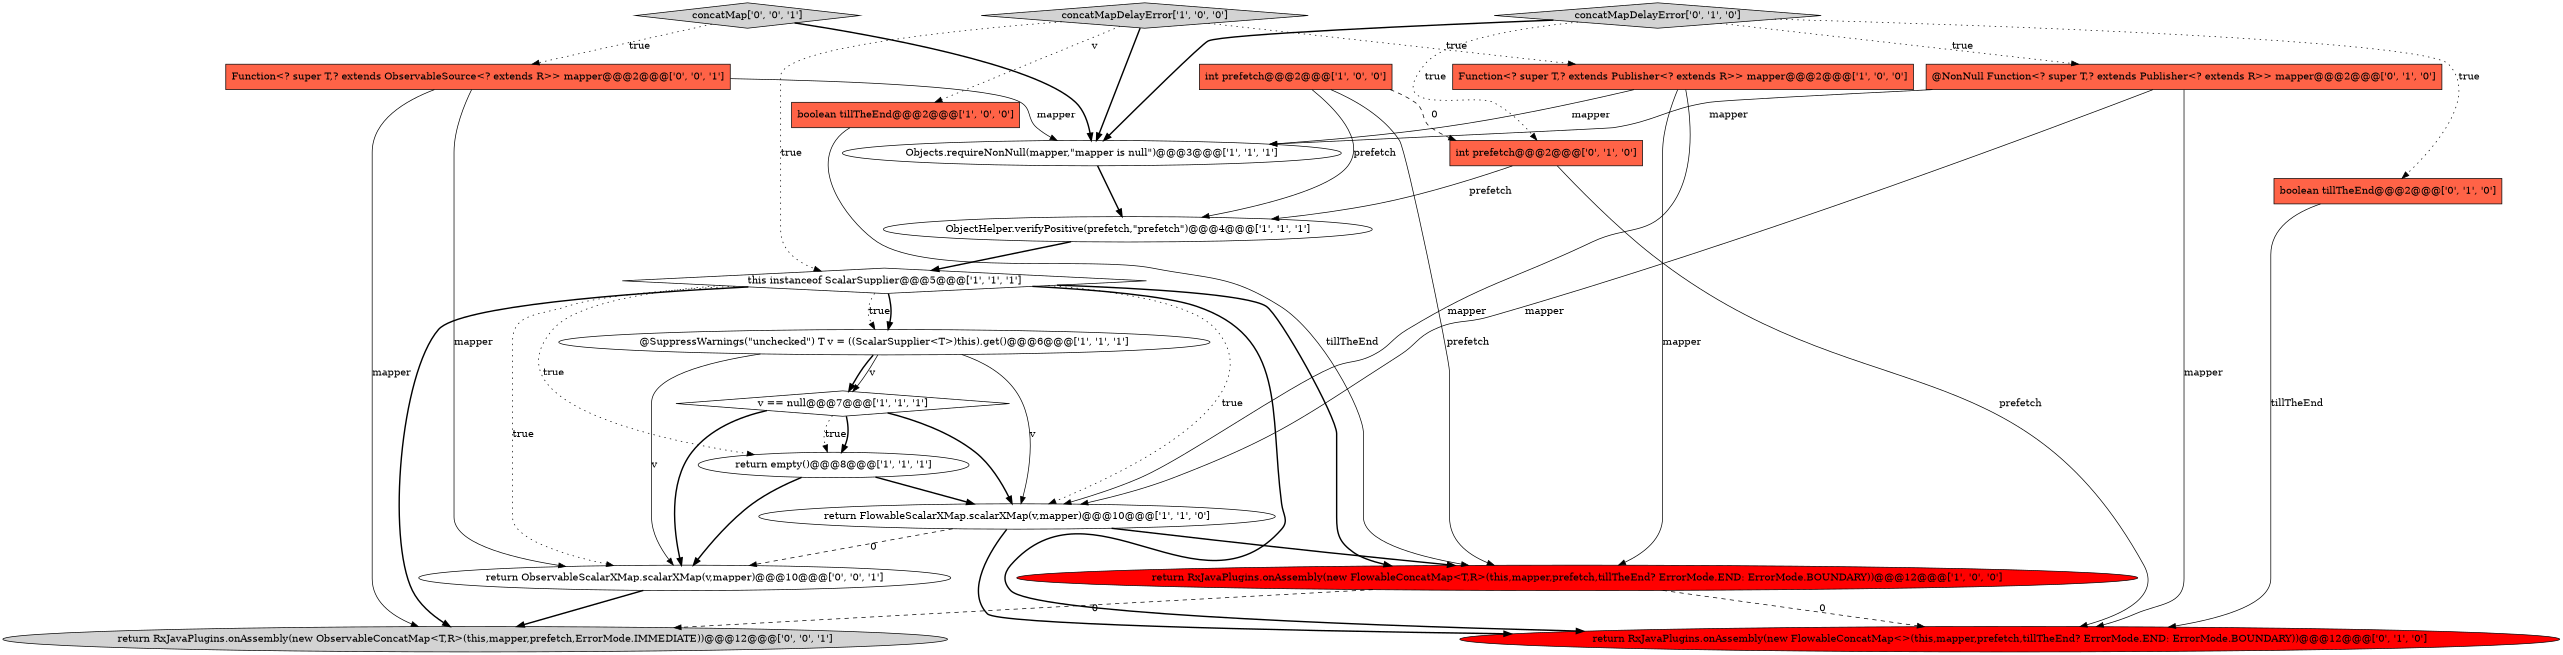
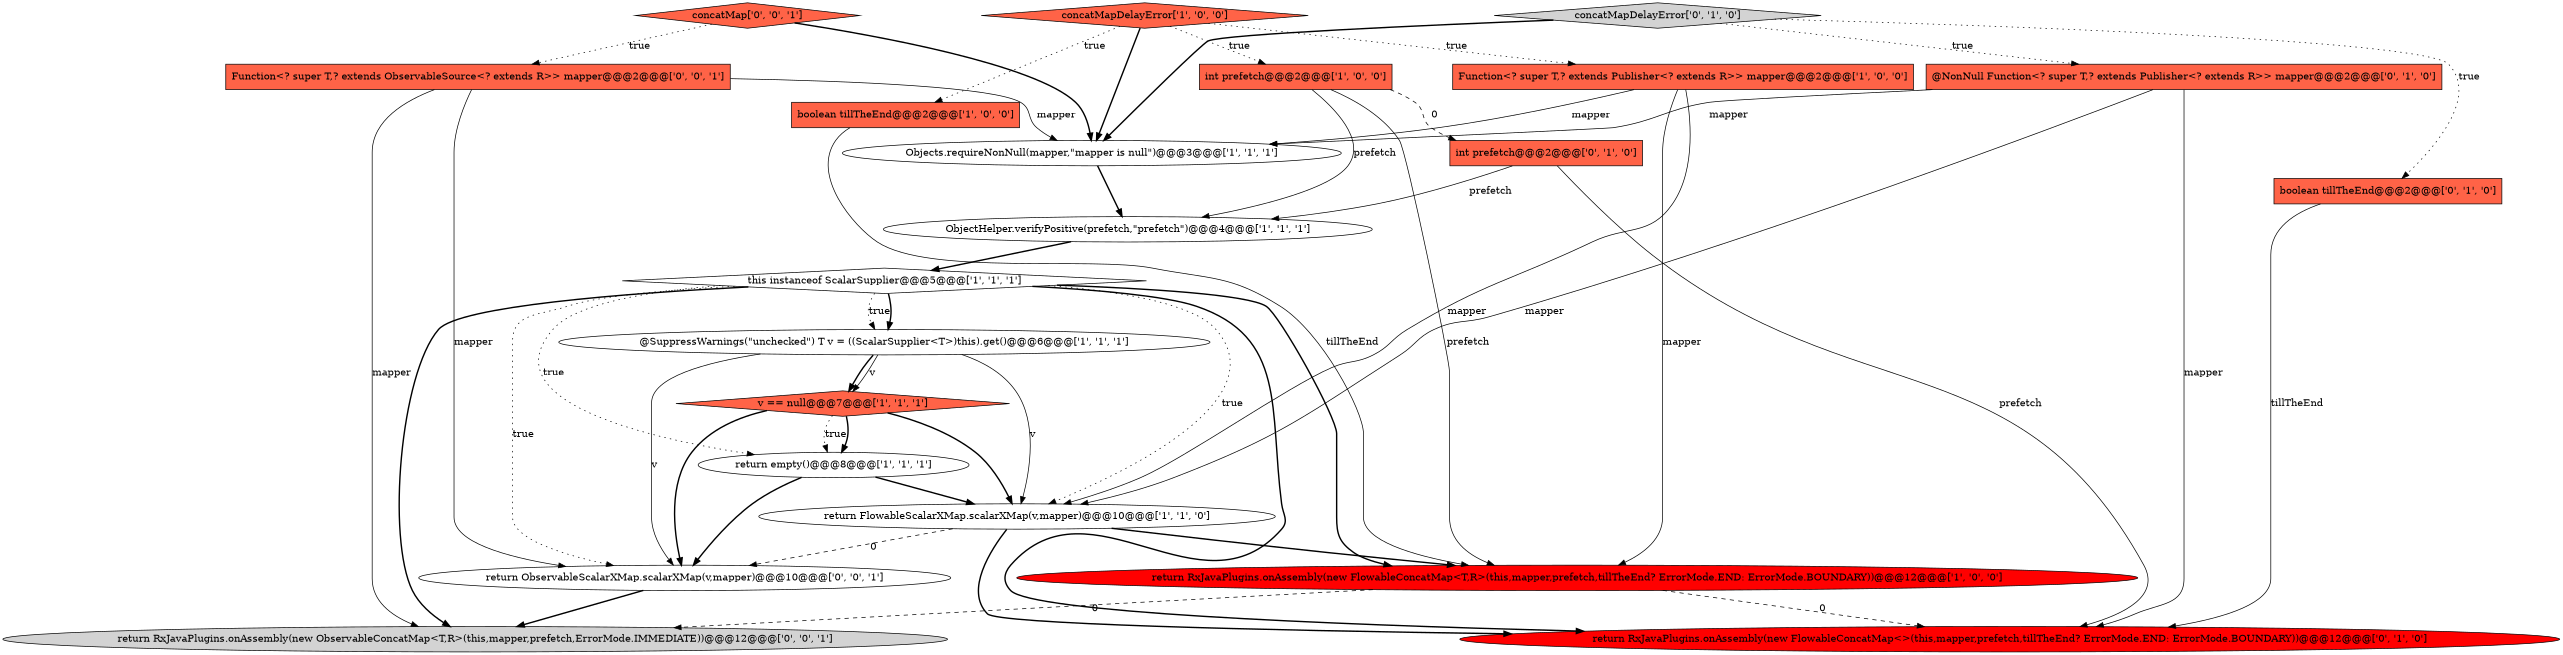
(748, 16) -> (748, 16)
(1145, 16) -> (1145, 16)
(1095, 46) -> (1095, 46)
(815, 56) -> (1217, 45)
(1424, 65) -> none
(843, 404) -> (843, 404)
